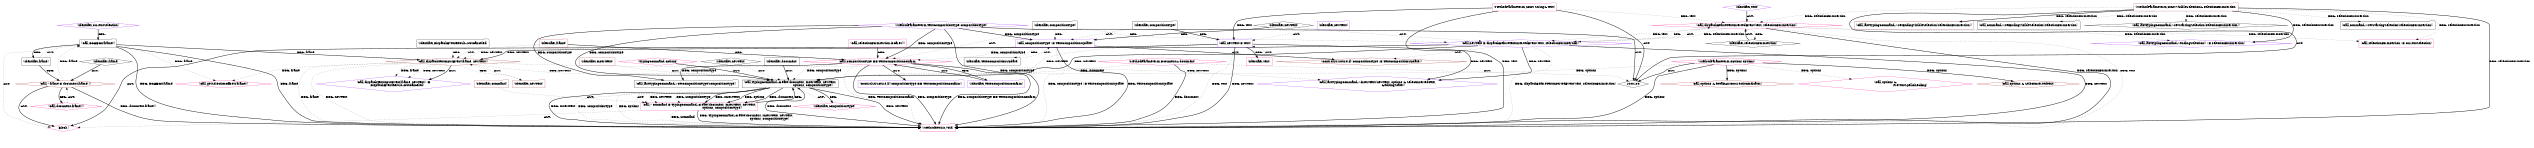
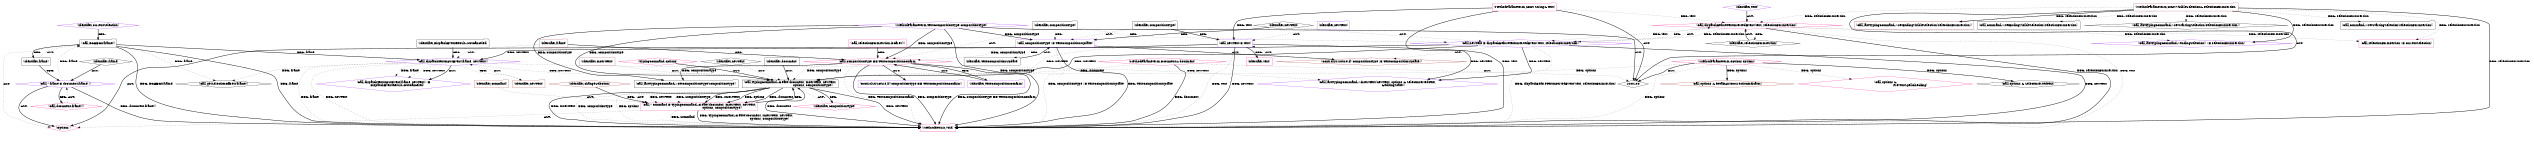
(841, 47) -> none
(453, 52) -> (453, 52)
(1035, 55) -> (1035, 55)
(453, 62) -> (453, 62)
(65, 84) -> (65, 84)
(224, 84) -> (224, 84)
none -> (590, 84)
(2028, 84) -> (2028, 84)
(1518, 120) -> (1518, 120)
(63, 128) -> (63, 128)
